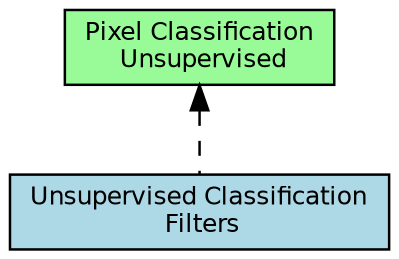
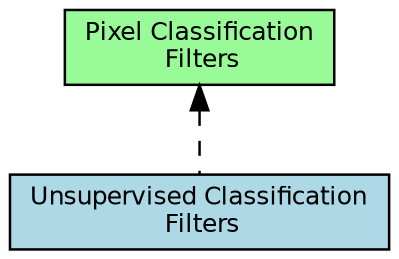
(200, 47) -> (200, 47)
